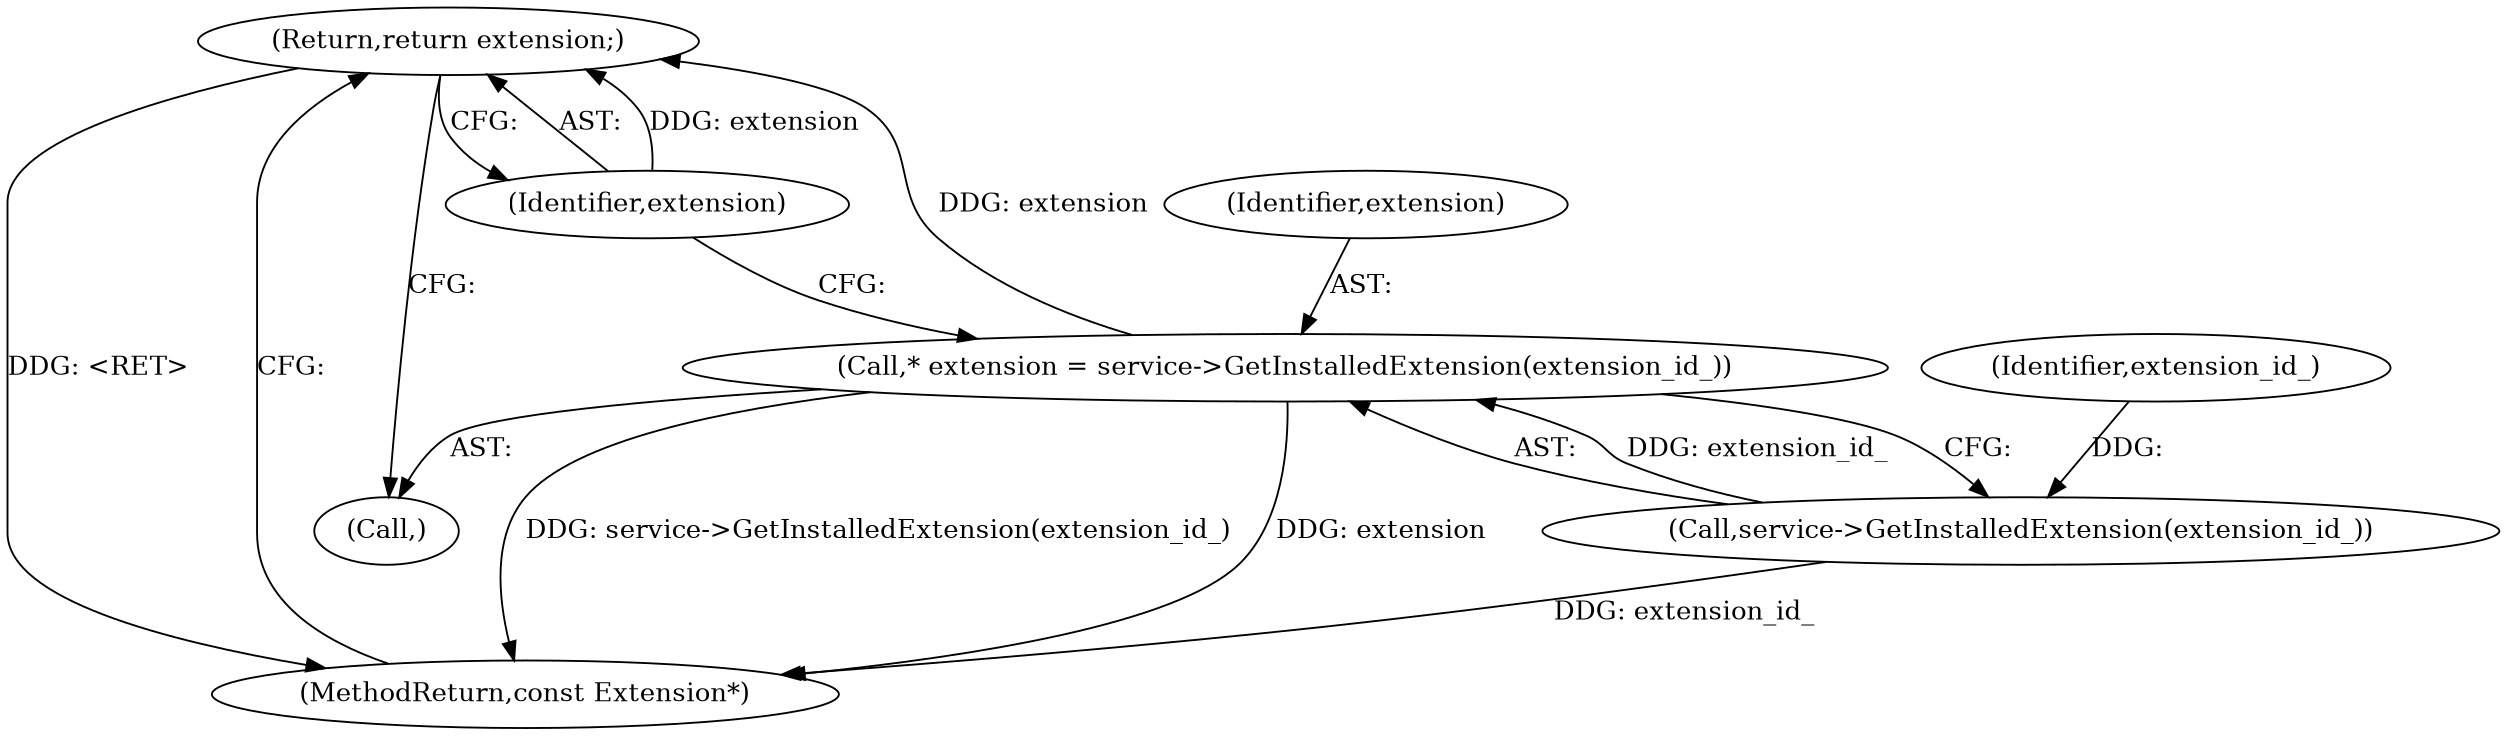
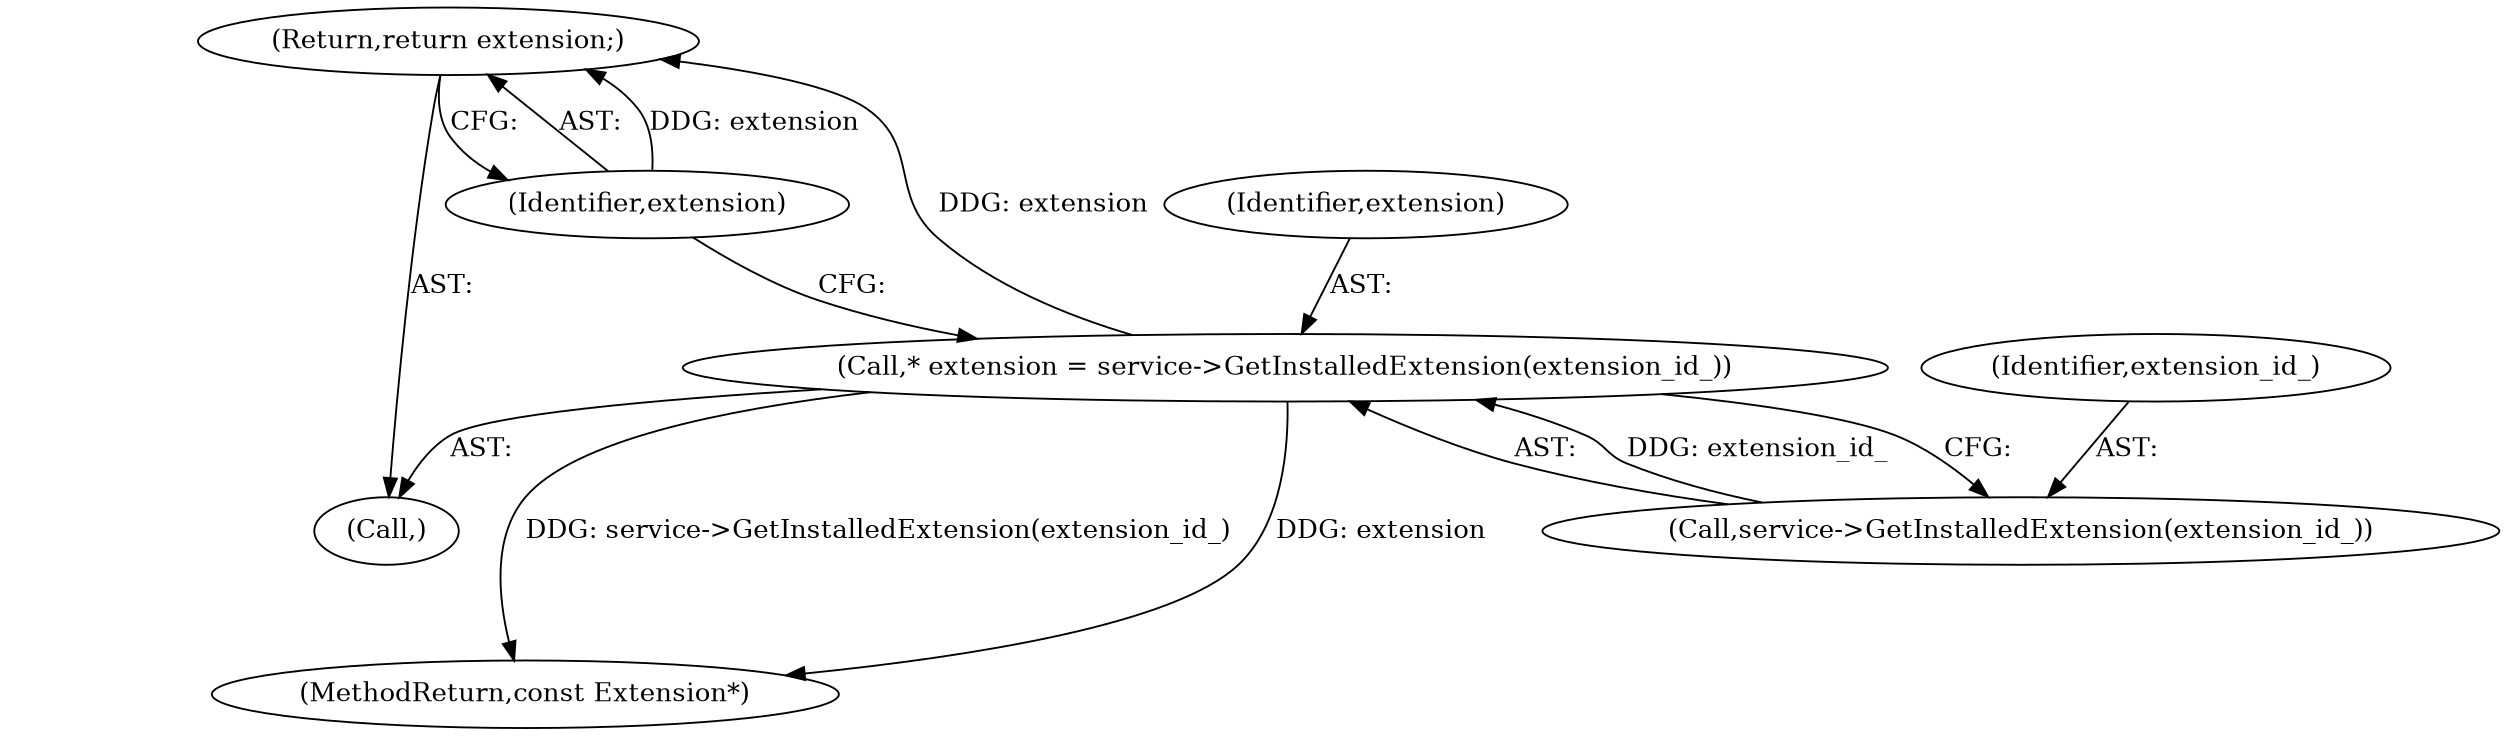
(447, 286) -> (447, 286)
(8, 372) -> none
(257, 386) -> none
(2132, 449) -> (2132, 449)
(1314, 628) -> none
